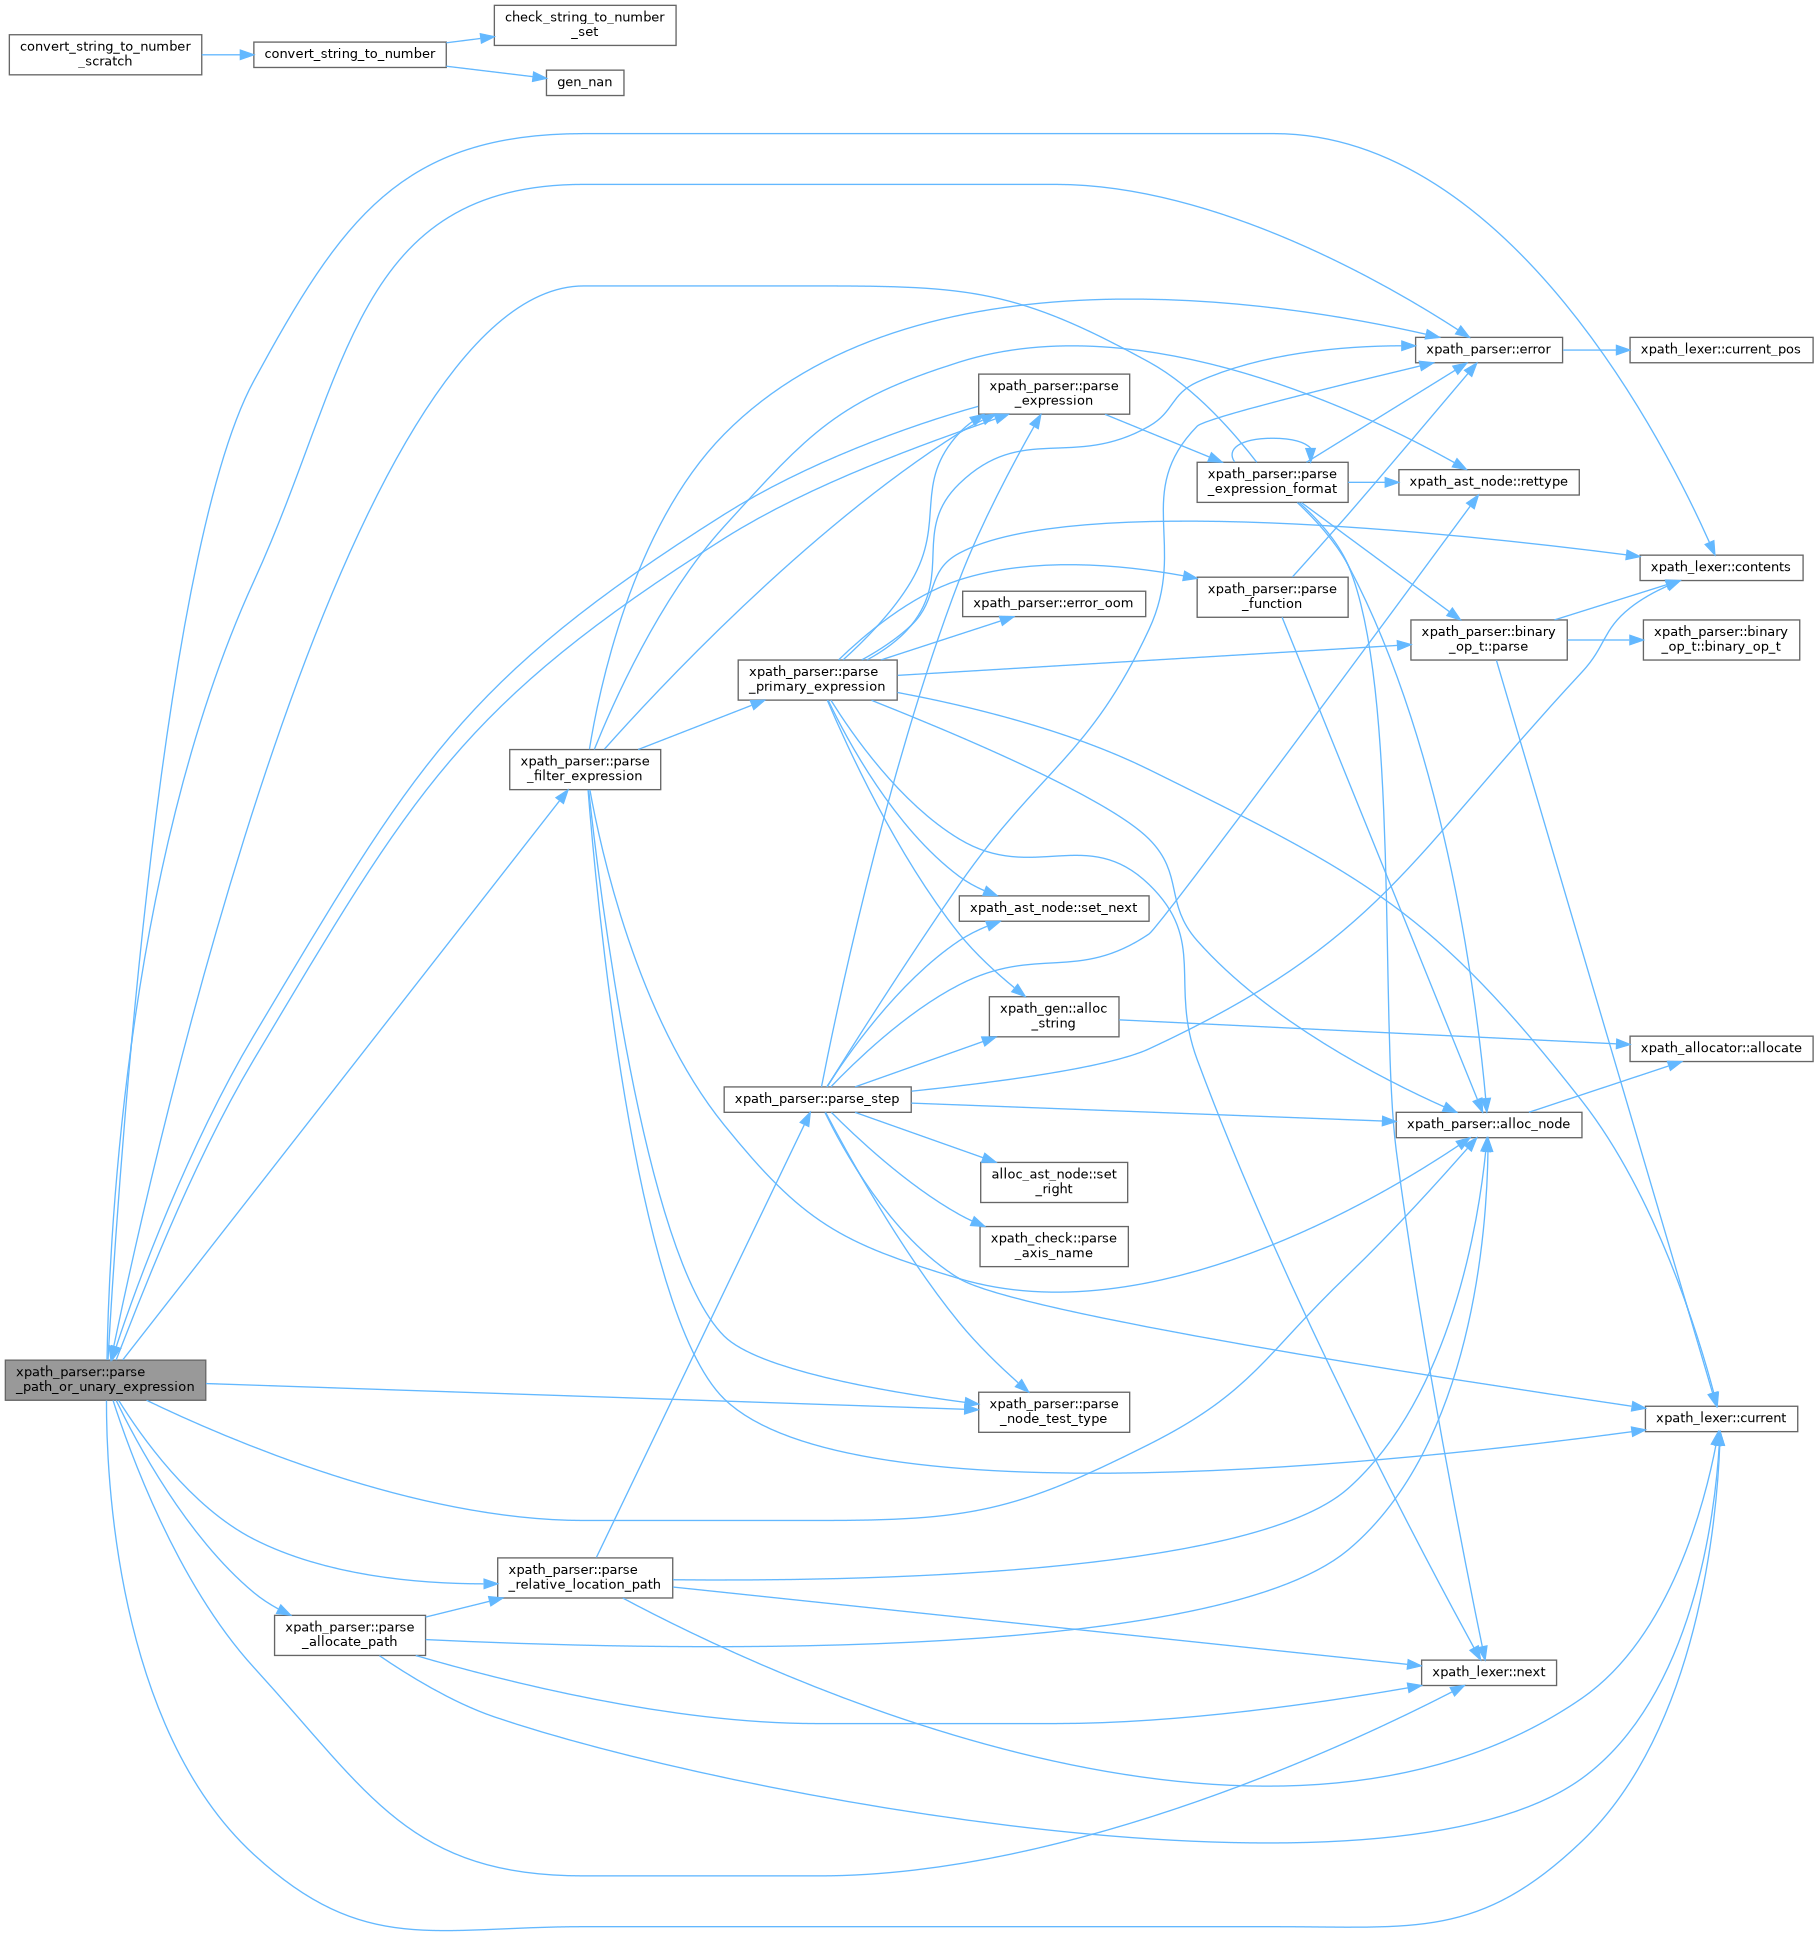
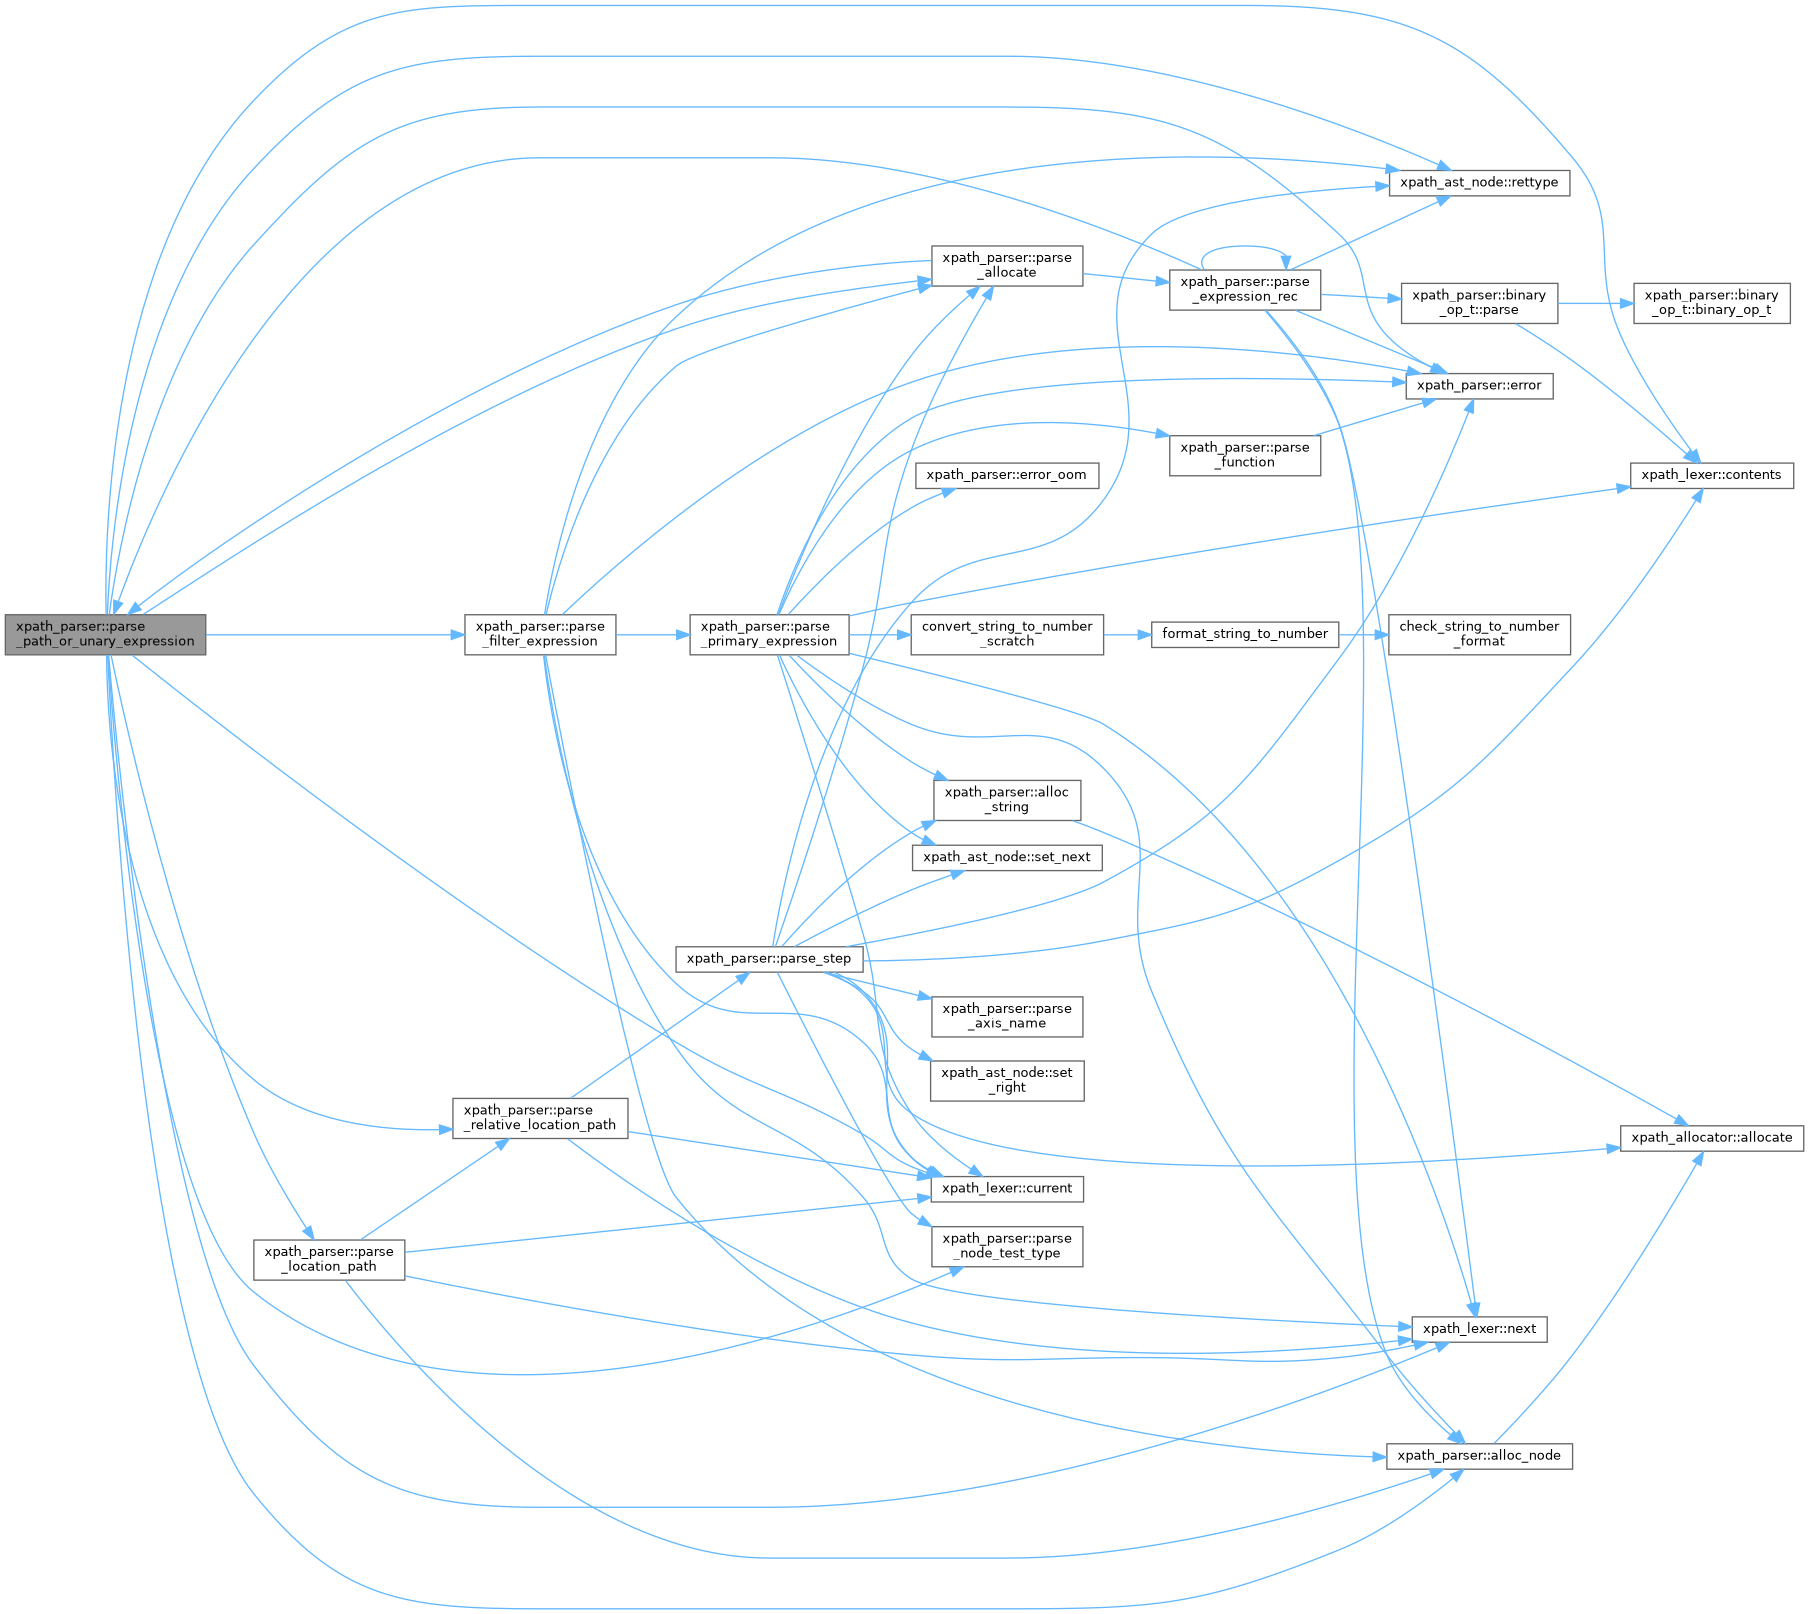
(585, 25) -> (1480, 635)
(350, 55) -> (1245, 635)
none -> (598, 56)
(585, 83) -> none
(1722, 350) -> none
(1054, 394) -> (1007, 266)
(1273, 482) -> (1245, 290)
(1148, 660) -> (862, 635)
(1375, 846) -> none
(1054, 1017) -> (1007, 800)
(1605, 1027) -> none
(1147, 1112) -> (1168, 1164)
(1054, 1182) -> (1007, 1081)
(660, 1193) -> (860, 1194)
(1054, 1247) -> (1007, 1017)
(1201, 1544) -> none
(350, 1635) -> (329, 1260)
